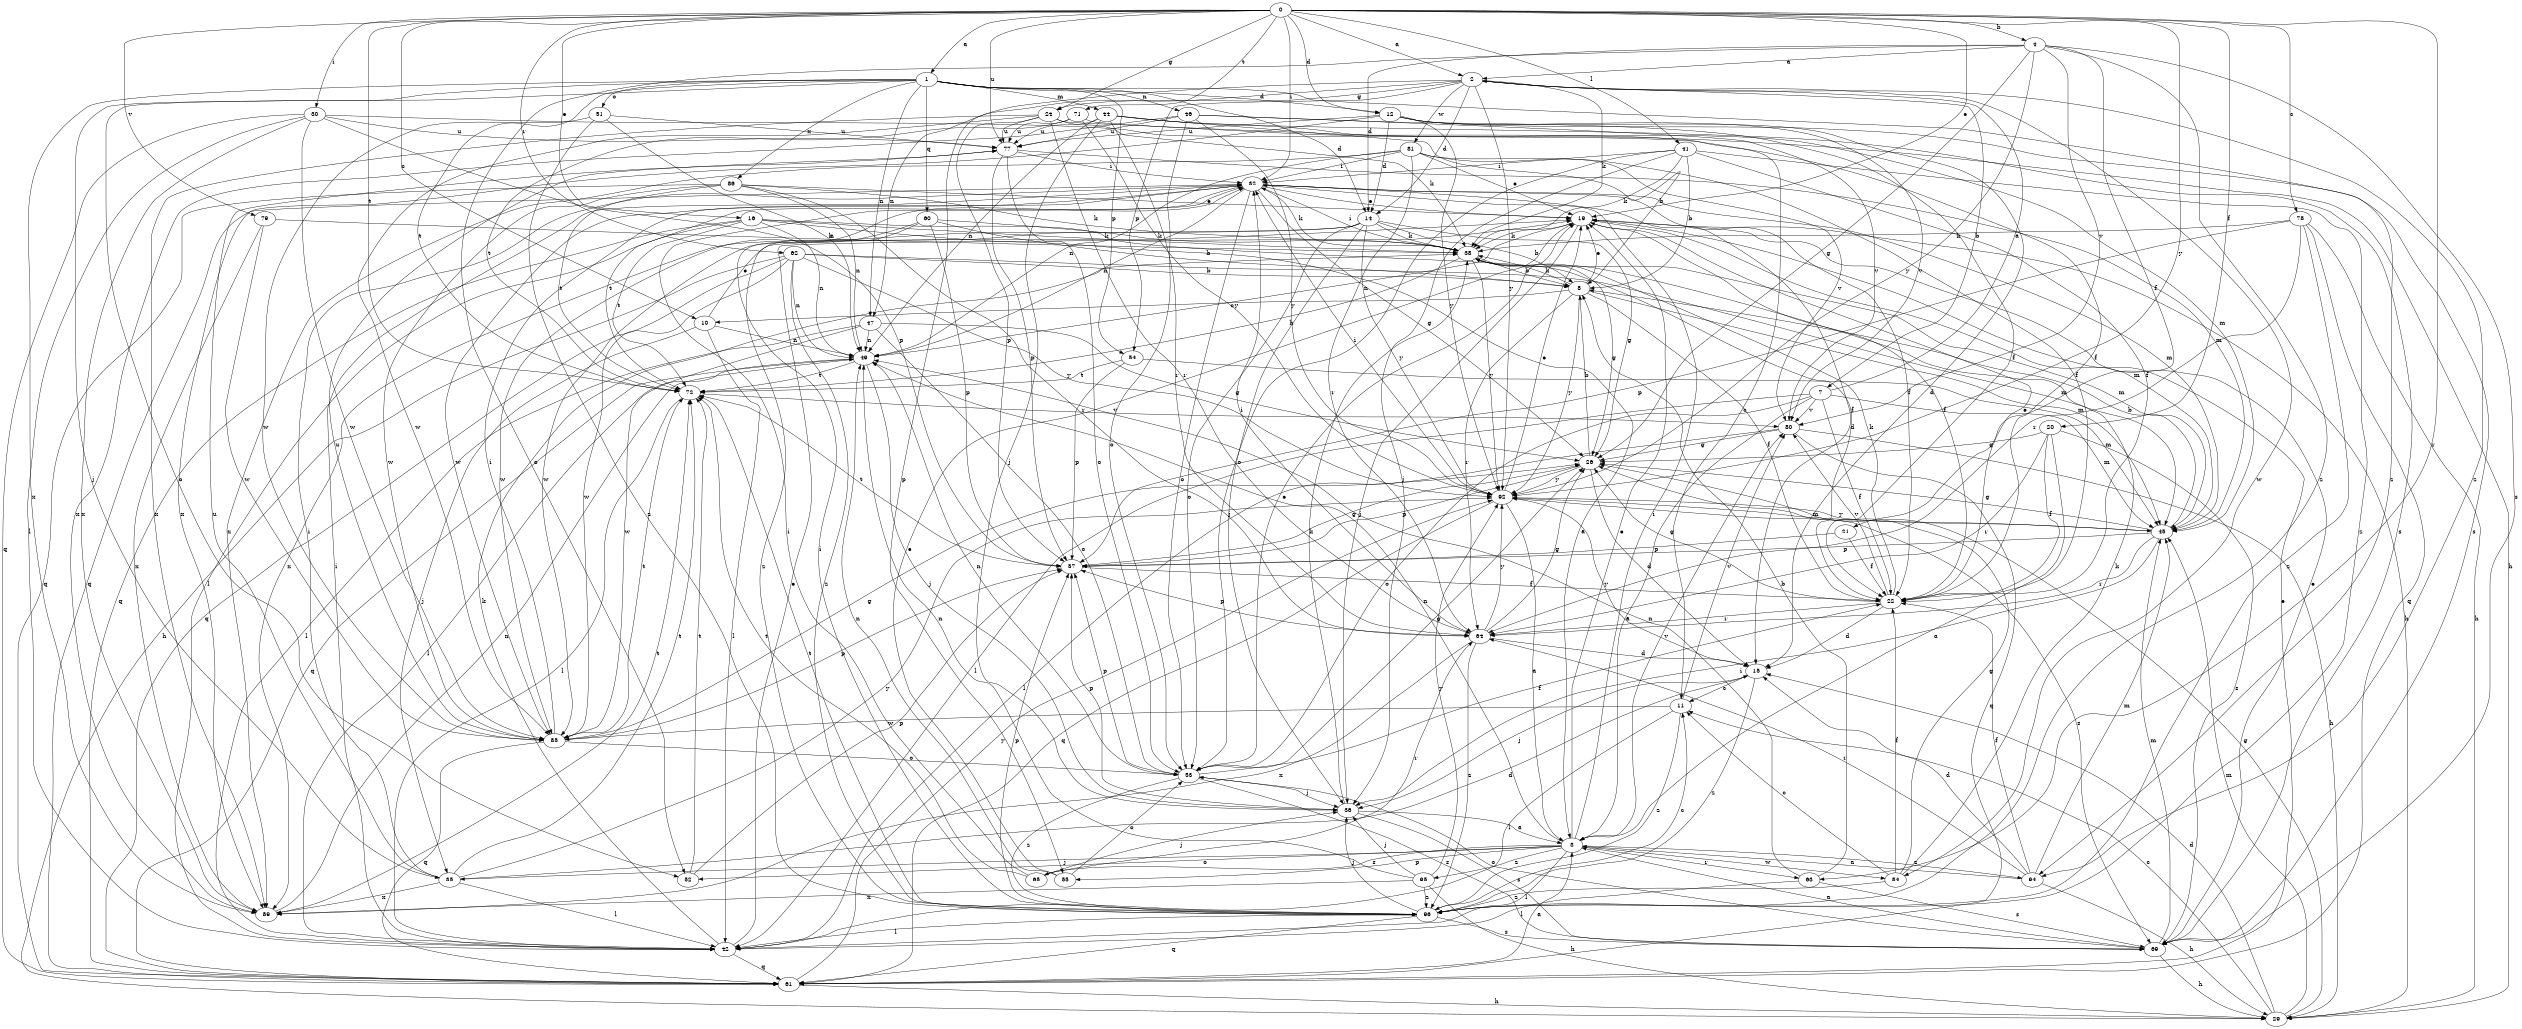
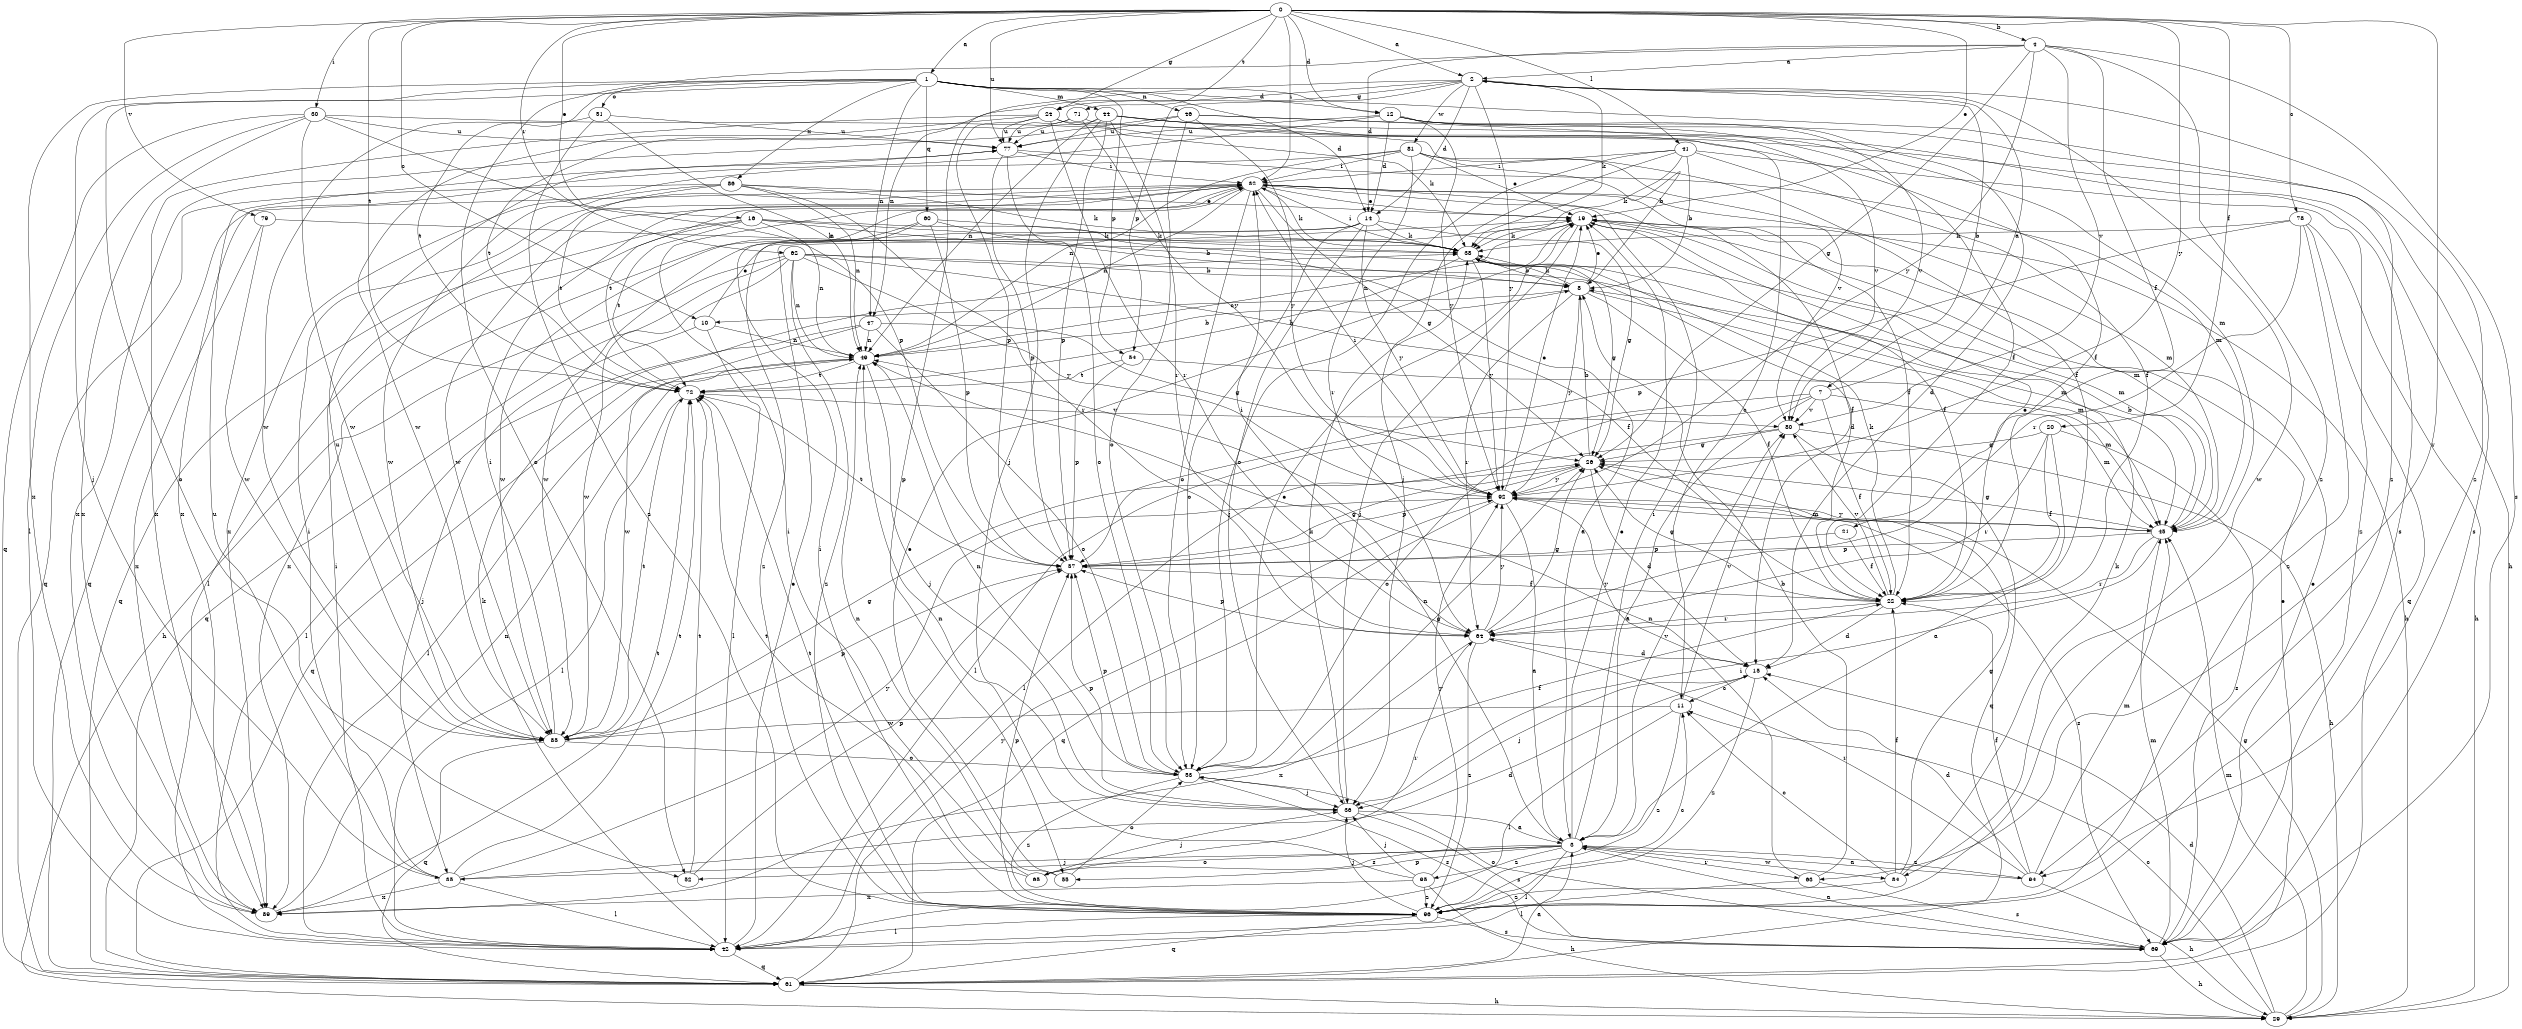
(1471, 244) -> (1202, 317)
none -> (1063, 324)
none -> (1376, 341)
